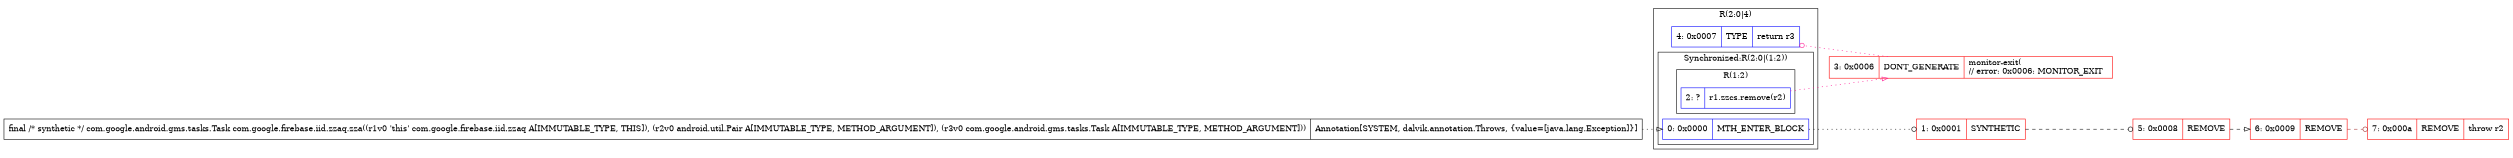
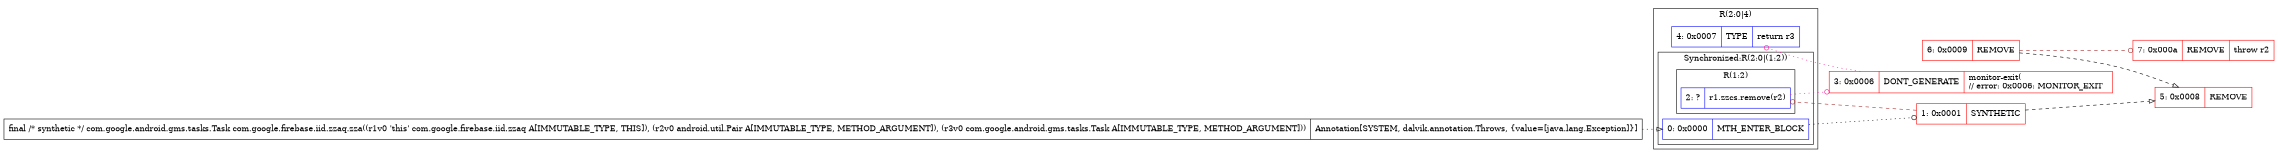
(1836, 85) -> (1807, 93)
none -> (1856, 106)
(2077, 129) -> (2087, 106)
(2237, 129) -> (2098, 63)
